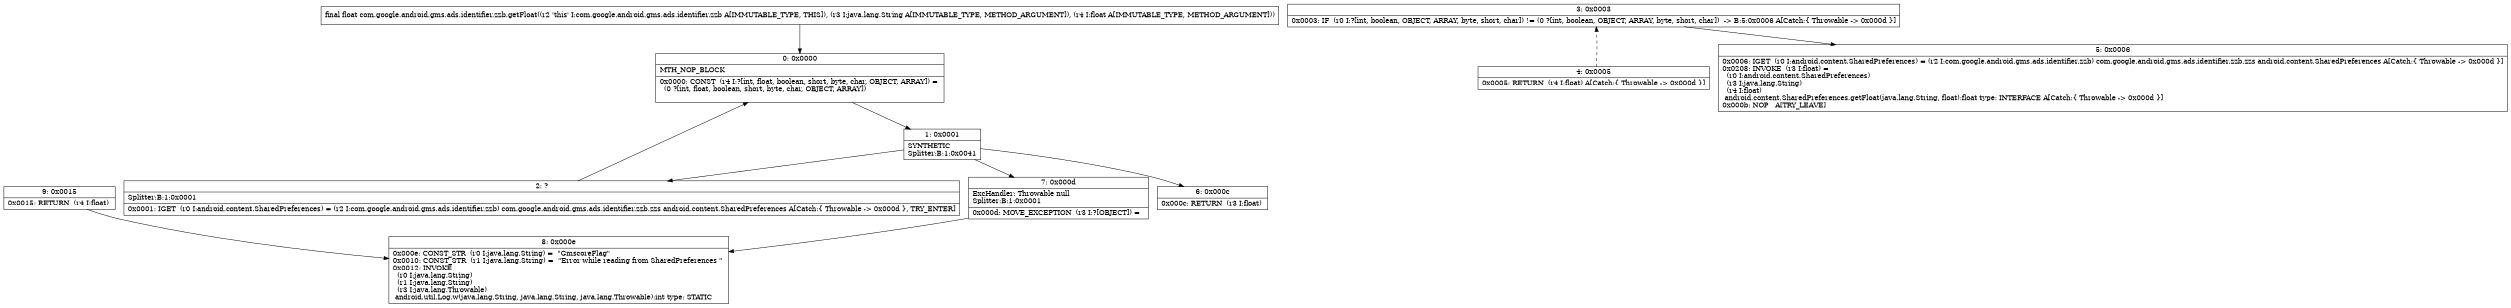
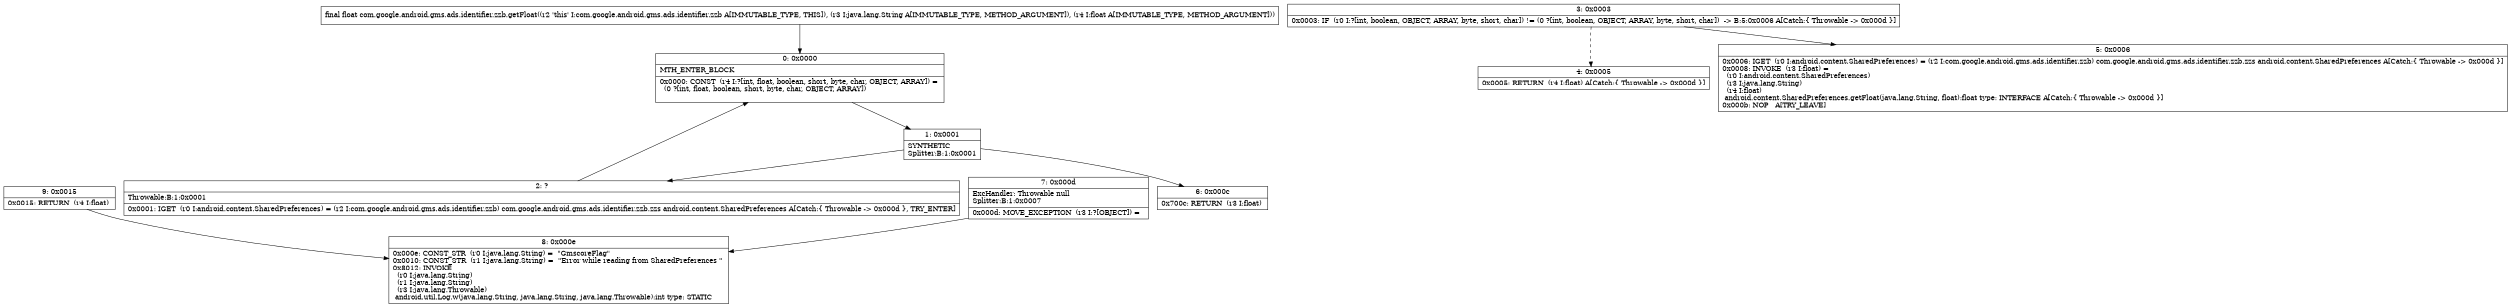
(1597, 49) -> (1590, 44)
(1777, 69) -> (1777, 69)
(692, 70) -> (697, 70)
(942, 154) -> (942, 154)
(992, 167) -> none
(162, 198) -> (167, 198)
(1007, 201) -> (1007, 201)
(1213, 204) -> (1213, 204)
(425, 268) -> (425, 268)
